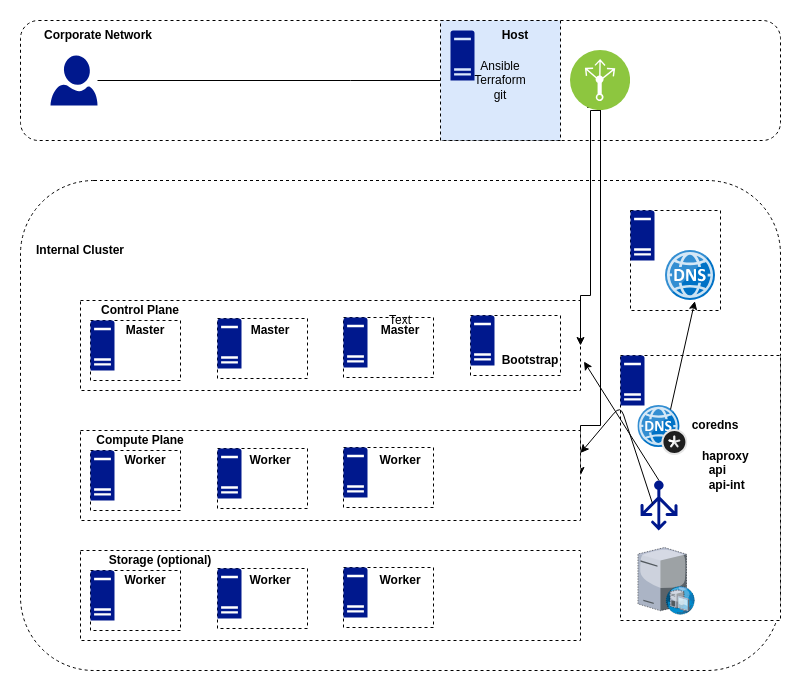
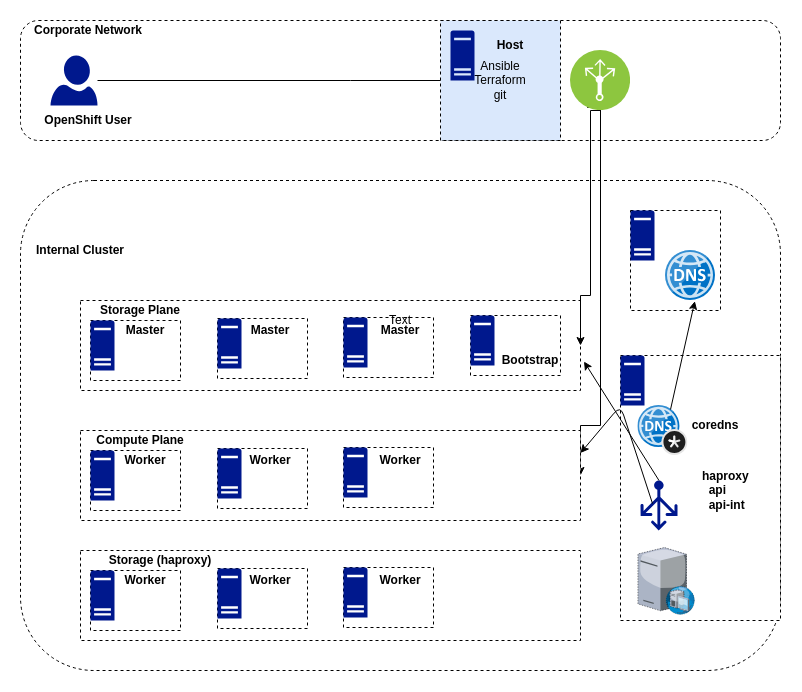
(99, 36) -> (89, 31)
(516, 36) -> (511, 46)
none -> (89, 121)
(141, 311) -> (141, 311)
(728, 471) -> (728, 491)
(161, 561) -> (161, 561)
